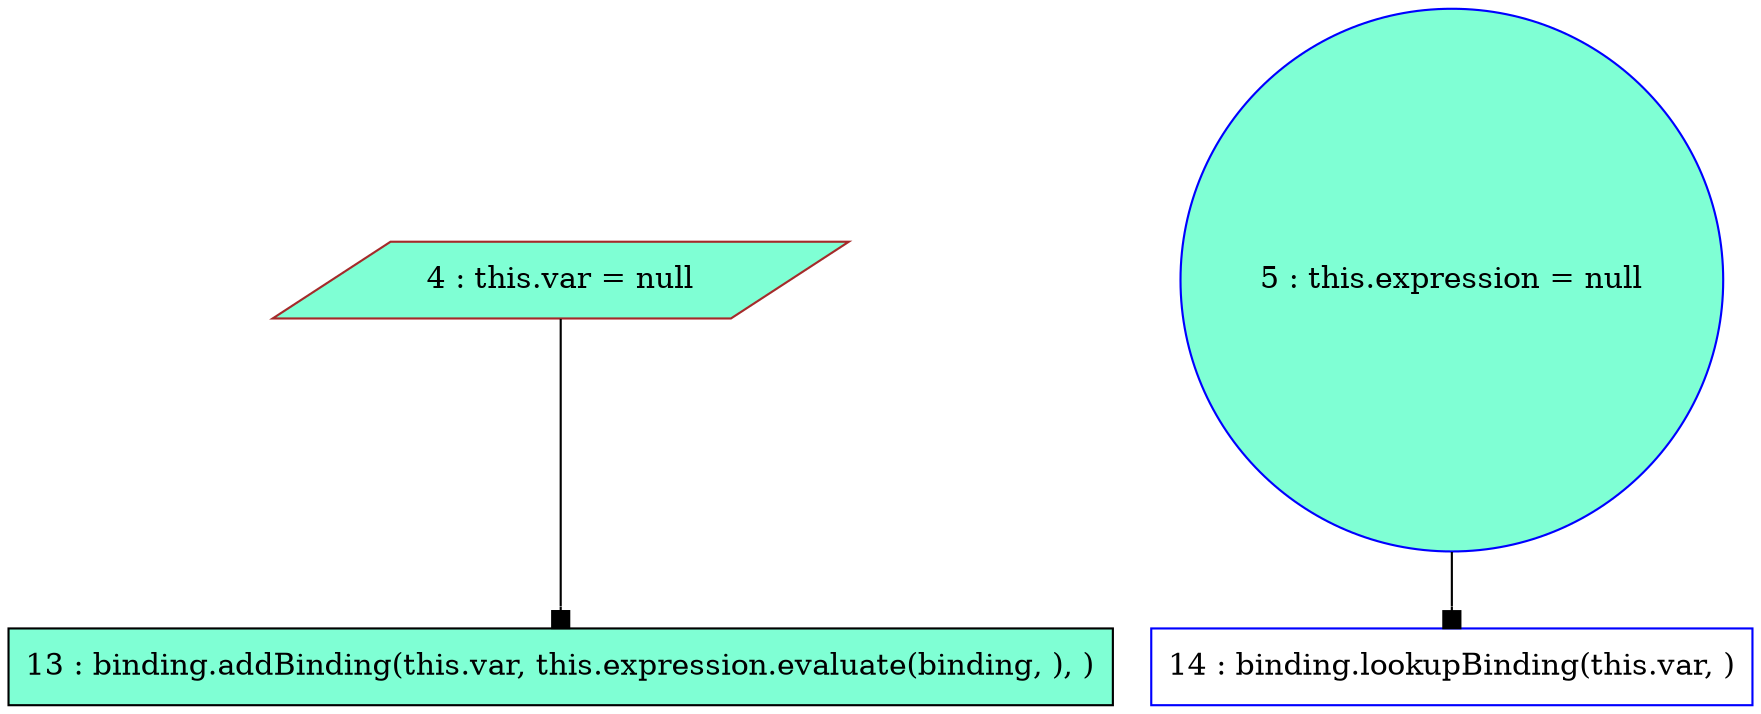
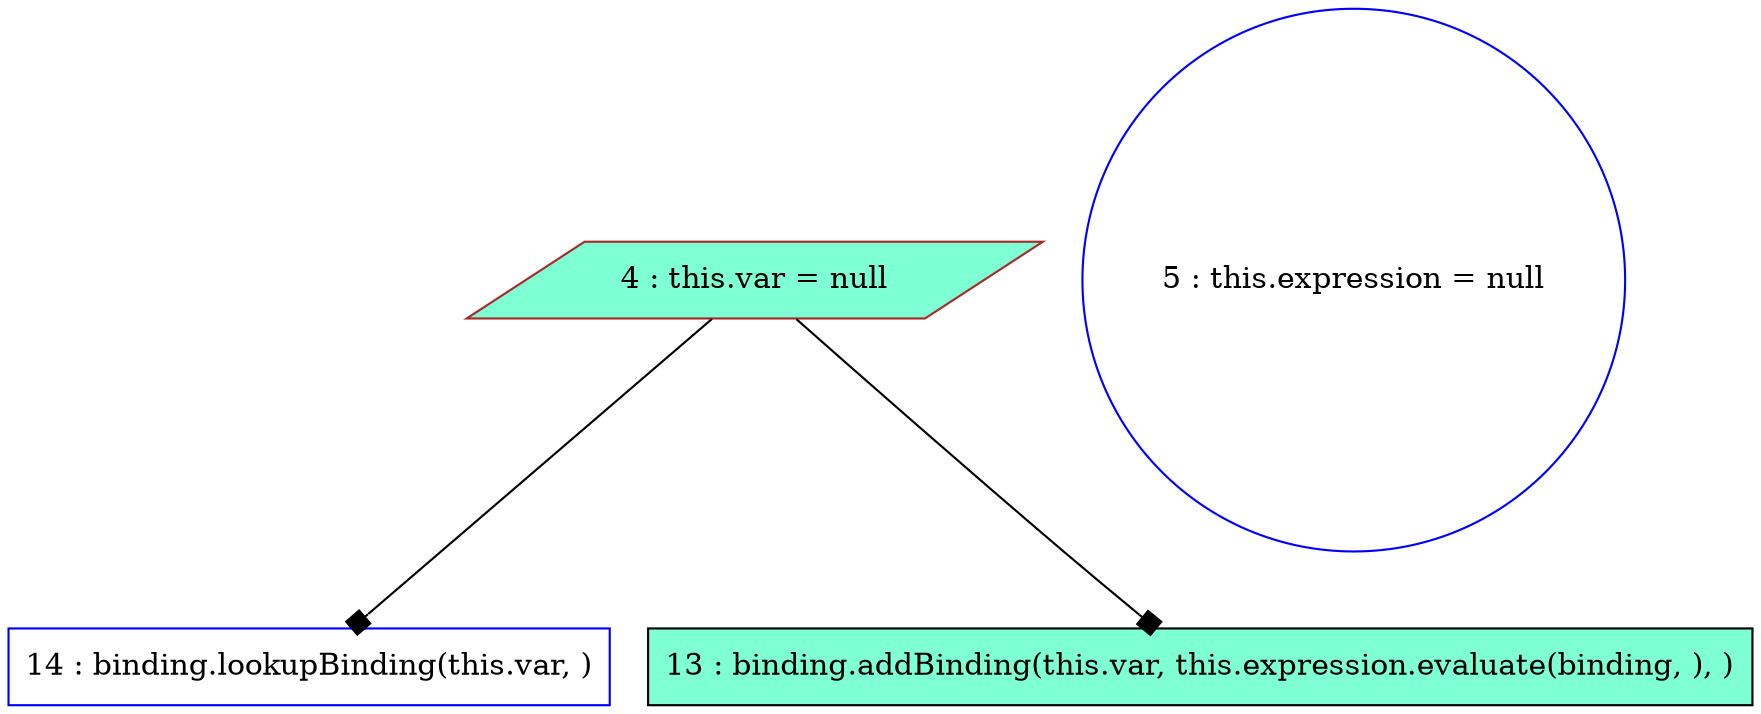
(1452, 280) -> (1354, 280)
(1452, 579) -> (540, 466)
